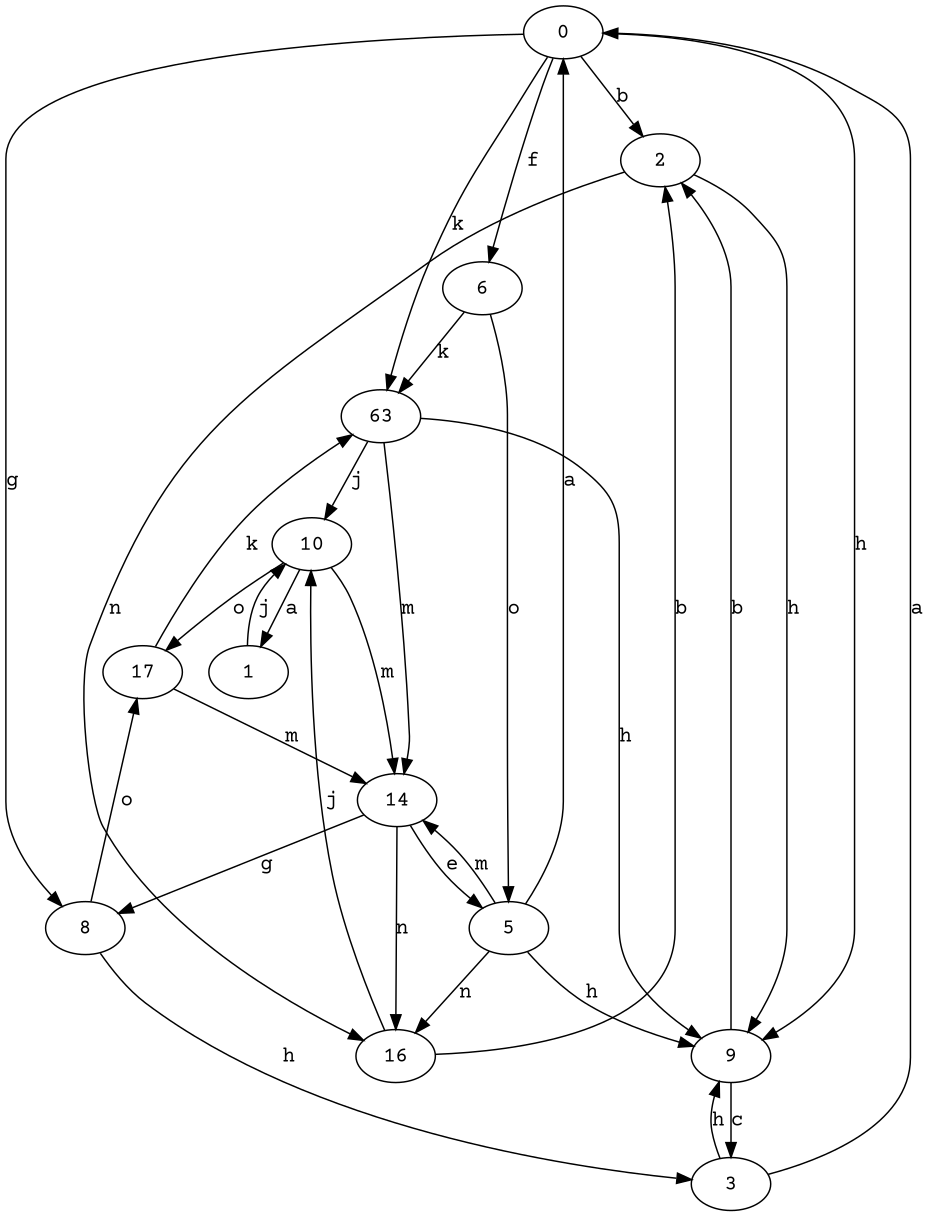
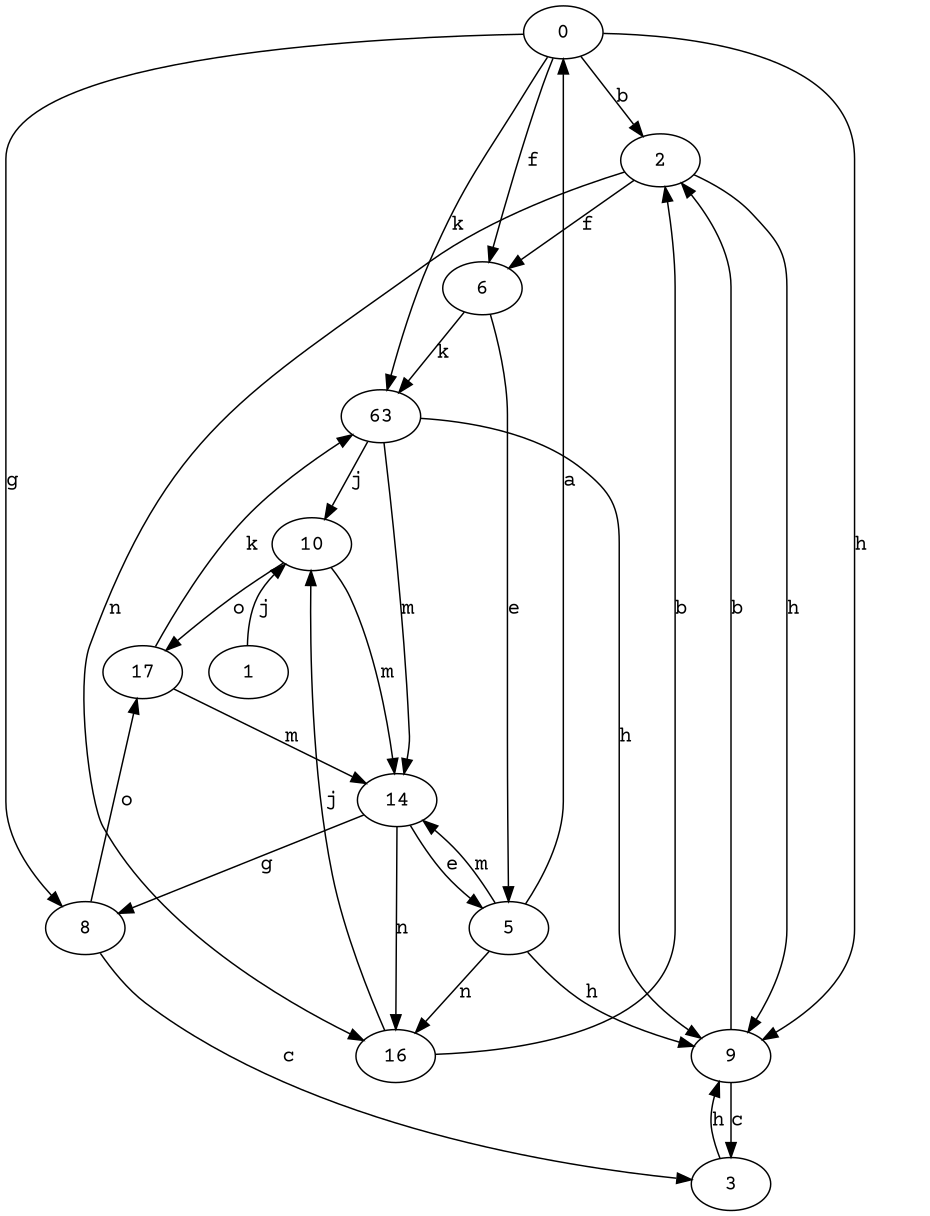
none -> (578, 220)
(910, 536) -> none
(284, 602) -> none
(514, 608) -> (514, 608)
(289, 1056) -> (289, 1056)
